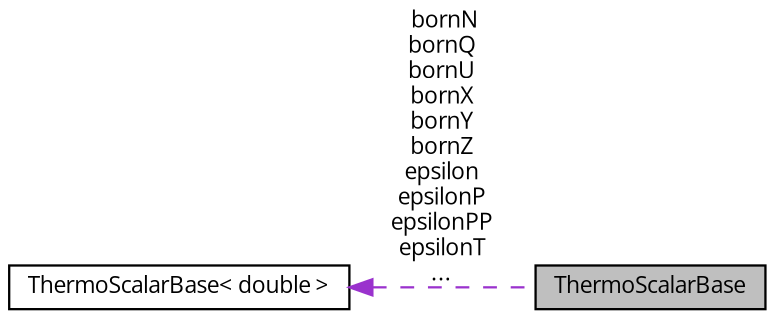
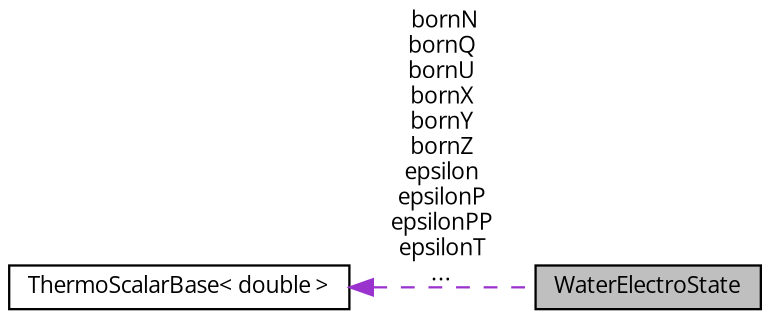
(651, 287) -> (648, 287)
